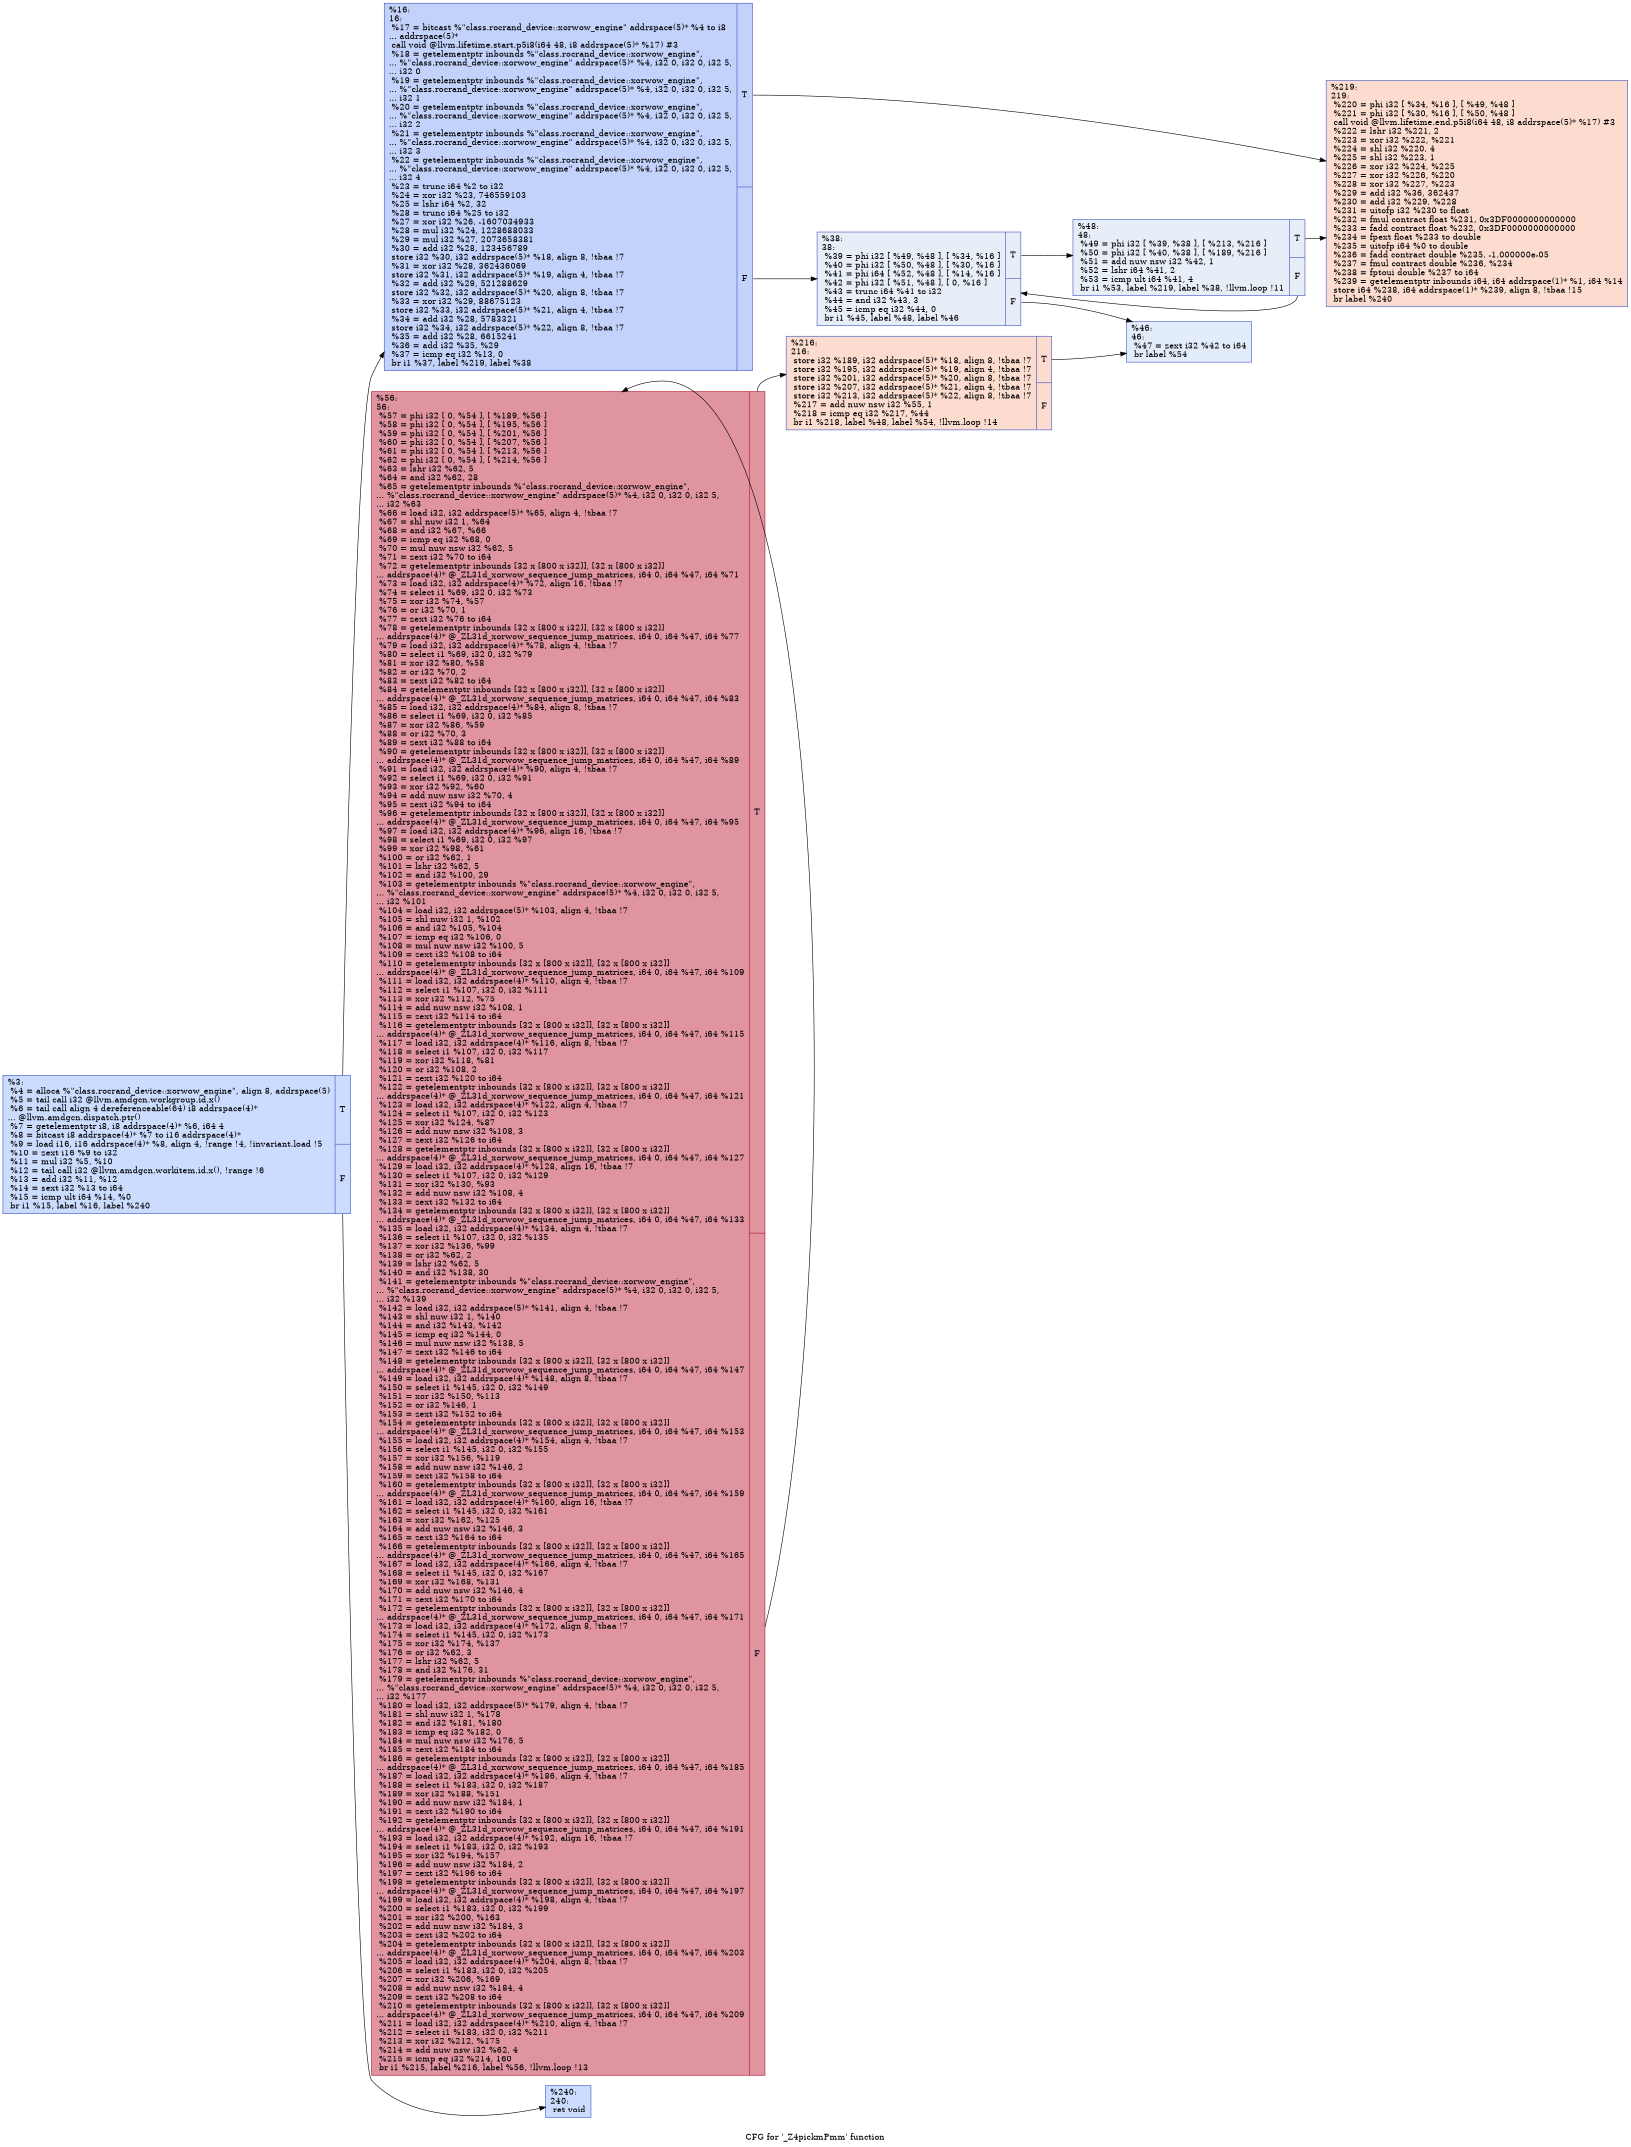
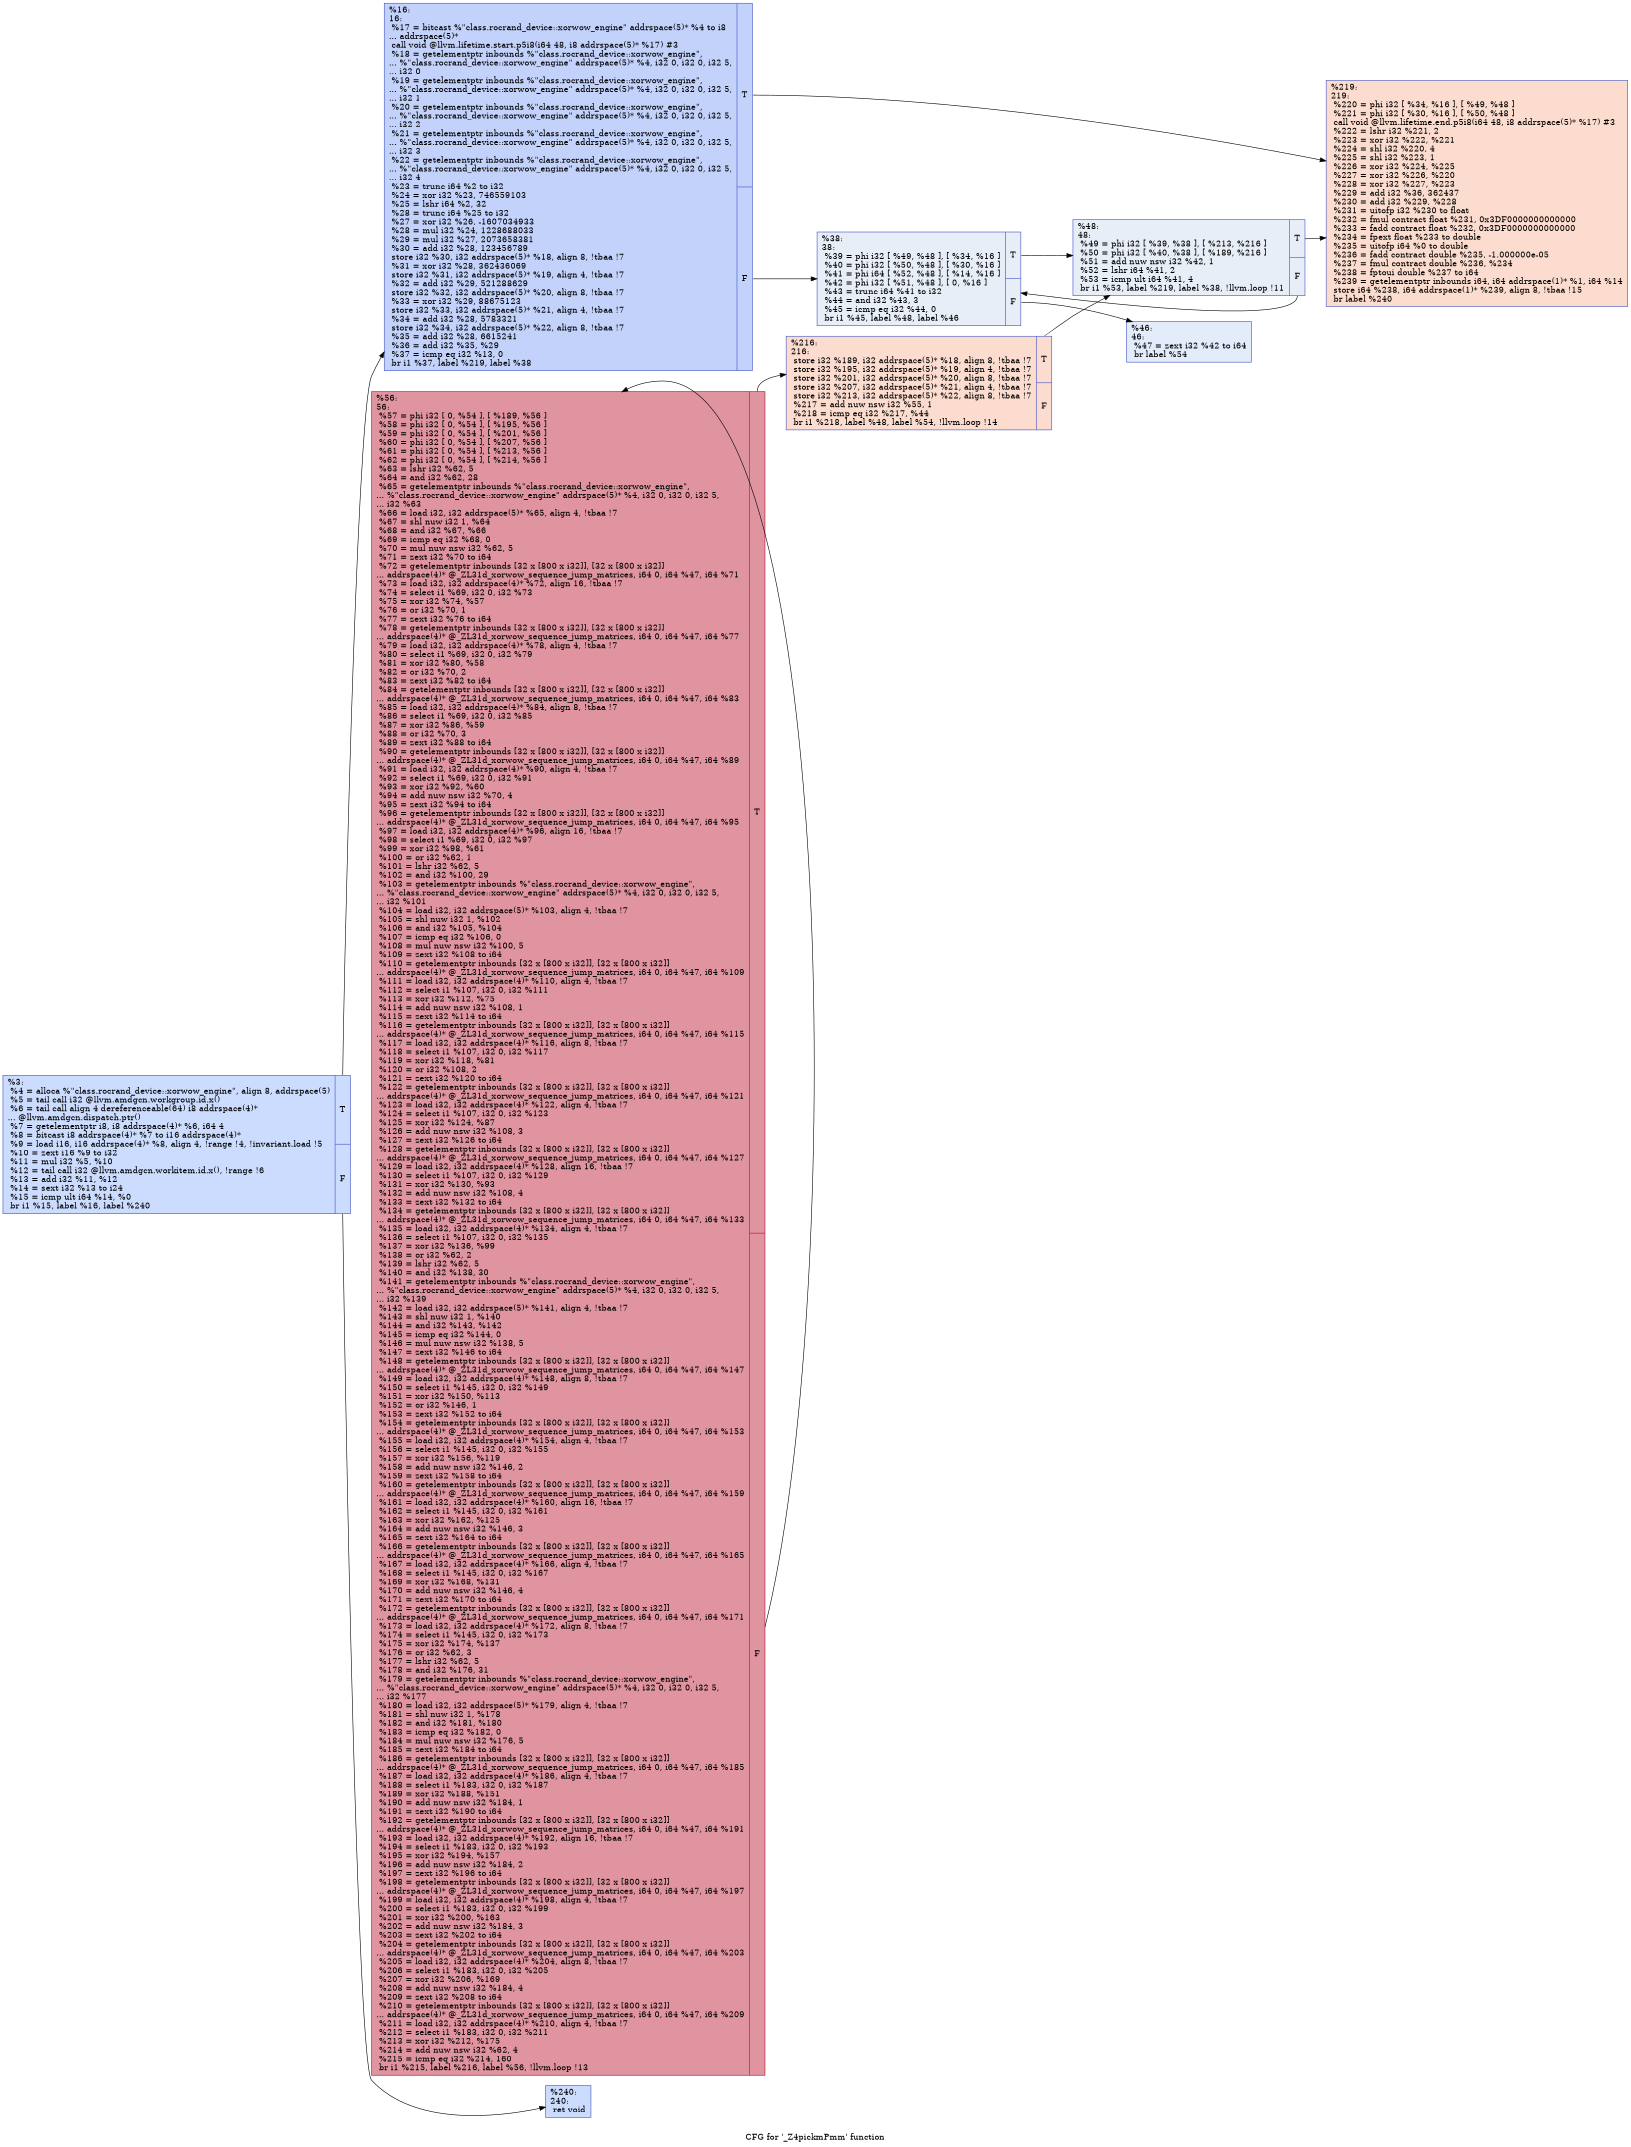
(1086, 358) -> (1074, 316)
(65, 1188) -> (65, 1188)
